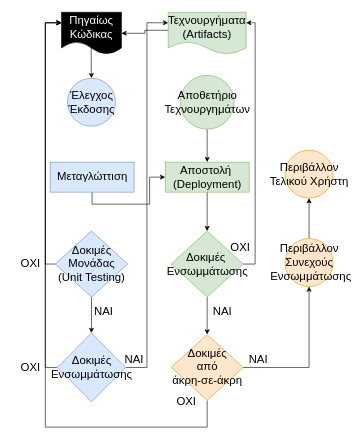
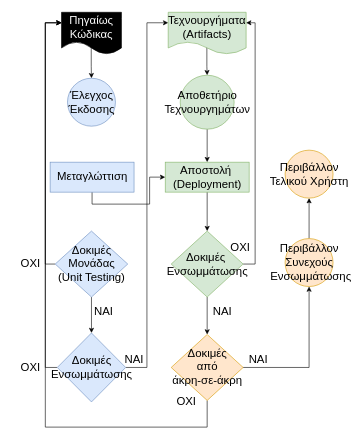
(145, 31) -> (207, 69)
